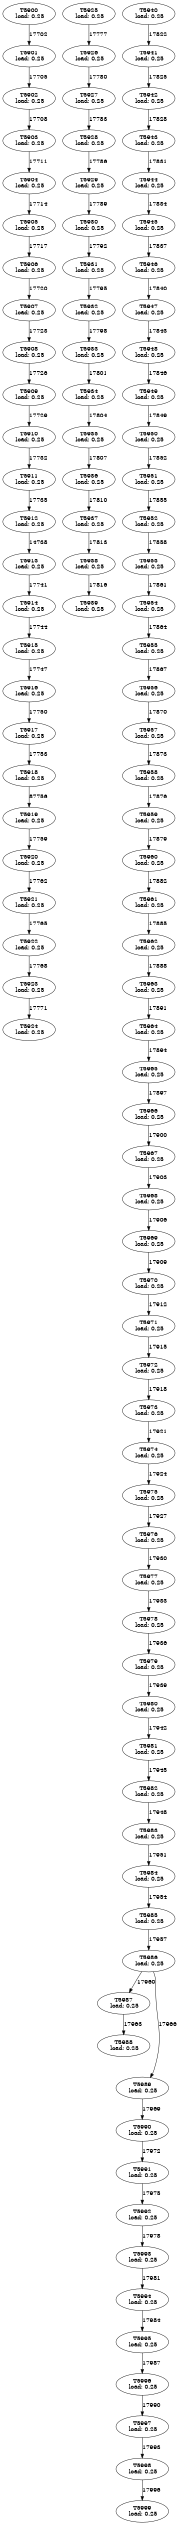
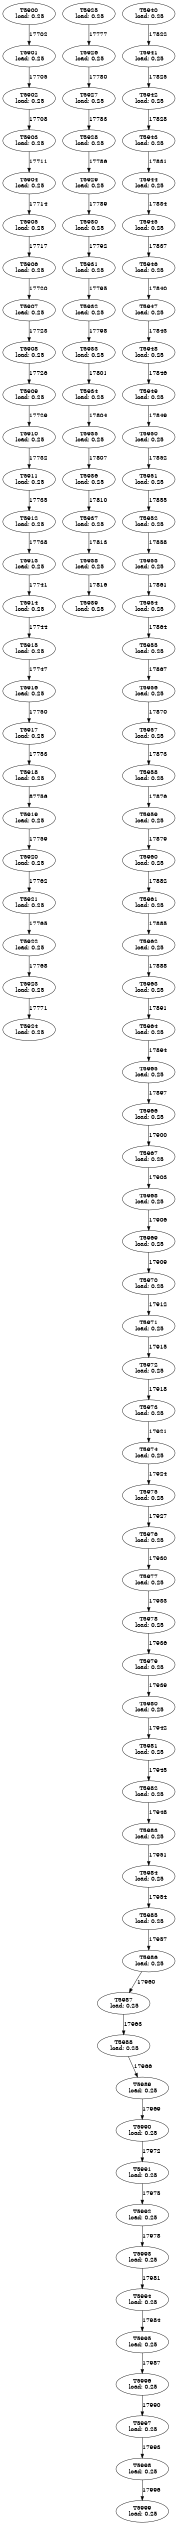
(38, 543) -> (38, 543)
(158, 2023) -> (132, 2065)
